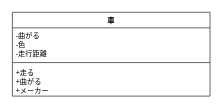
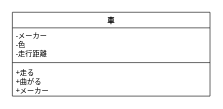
(32, 45) -> (32, 45)
